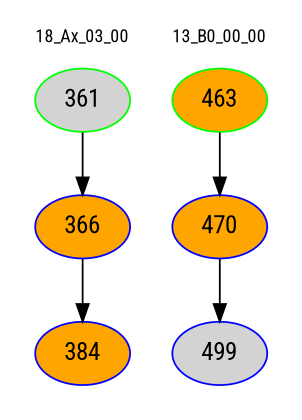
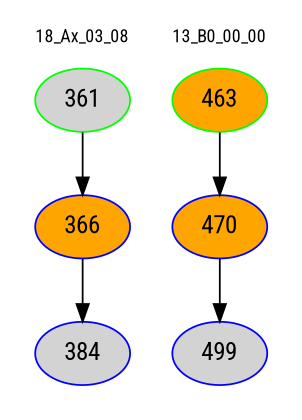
(83, 38) -> (83, 38)
(83, 353) -> (83, 353)
